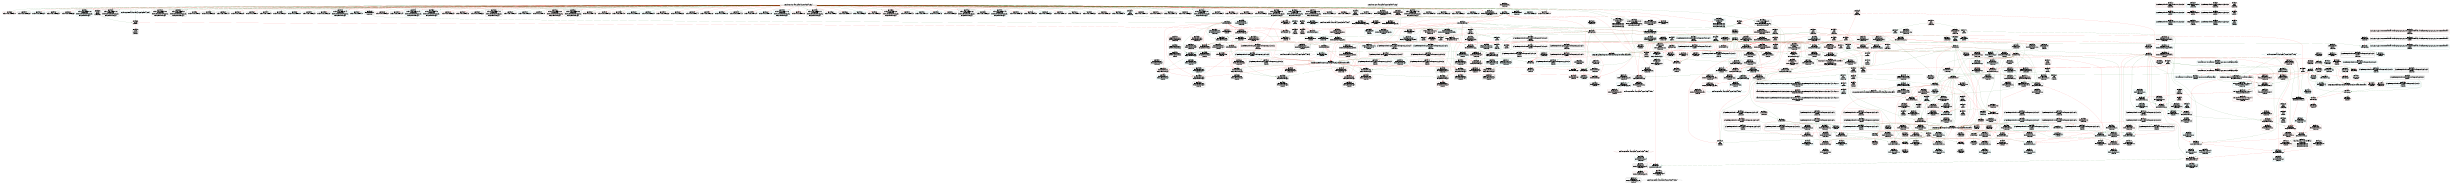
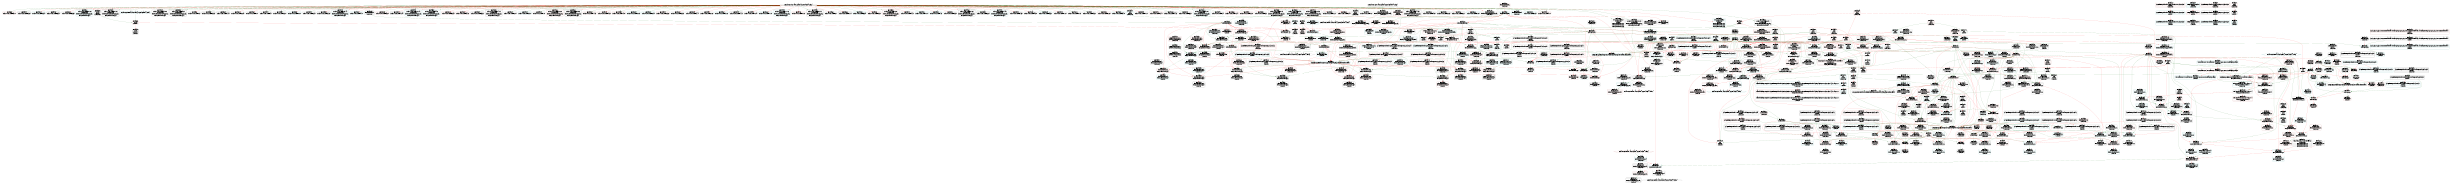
(1175, 56) -> (1175, 56)
(1939, 154) -> (1939, 154)
